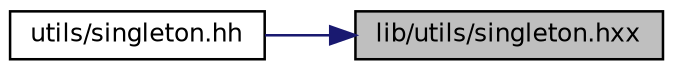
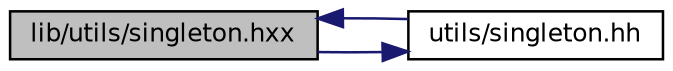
none -> (350, 52)
